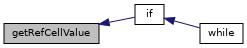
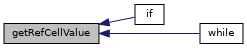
(187, 24) -> (155, 34)
